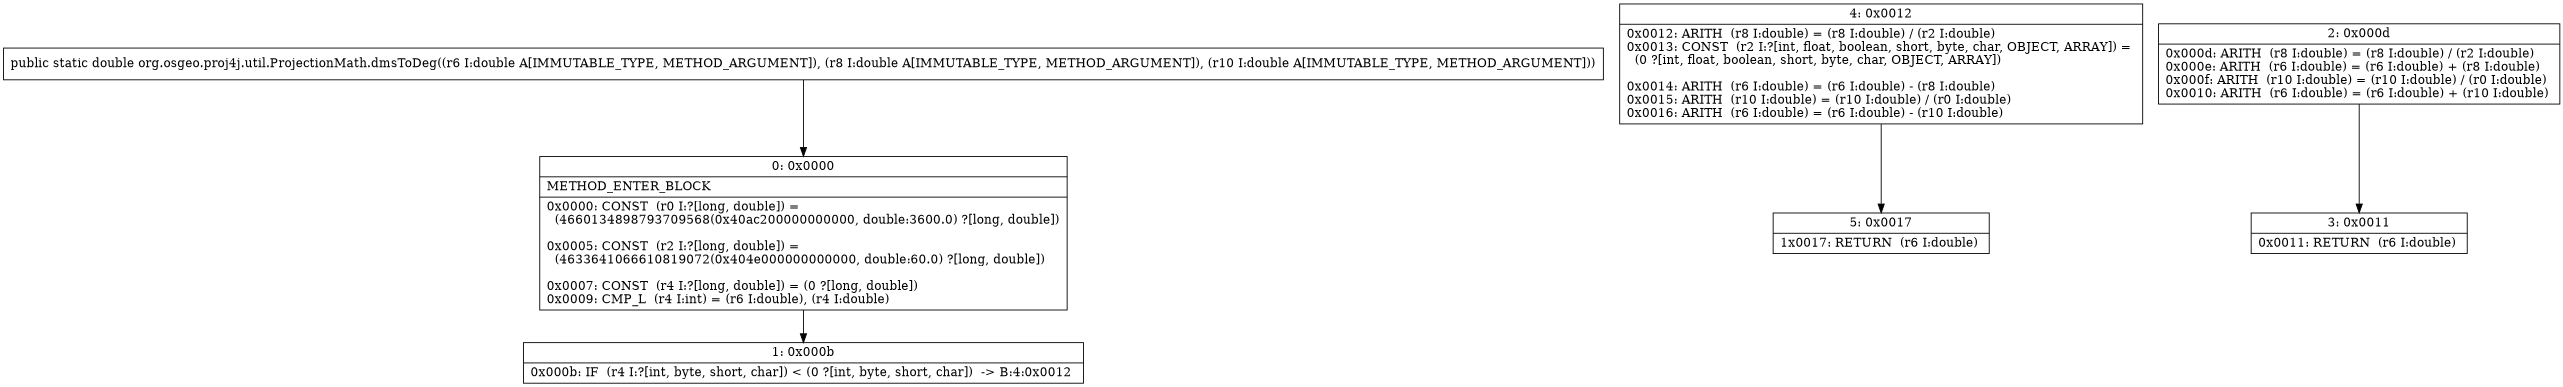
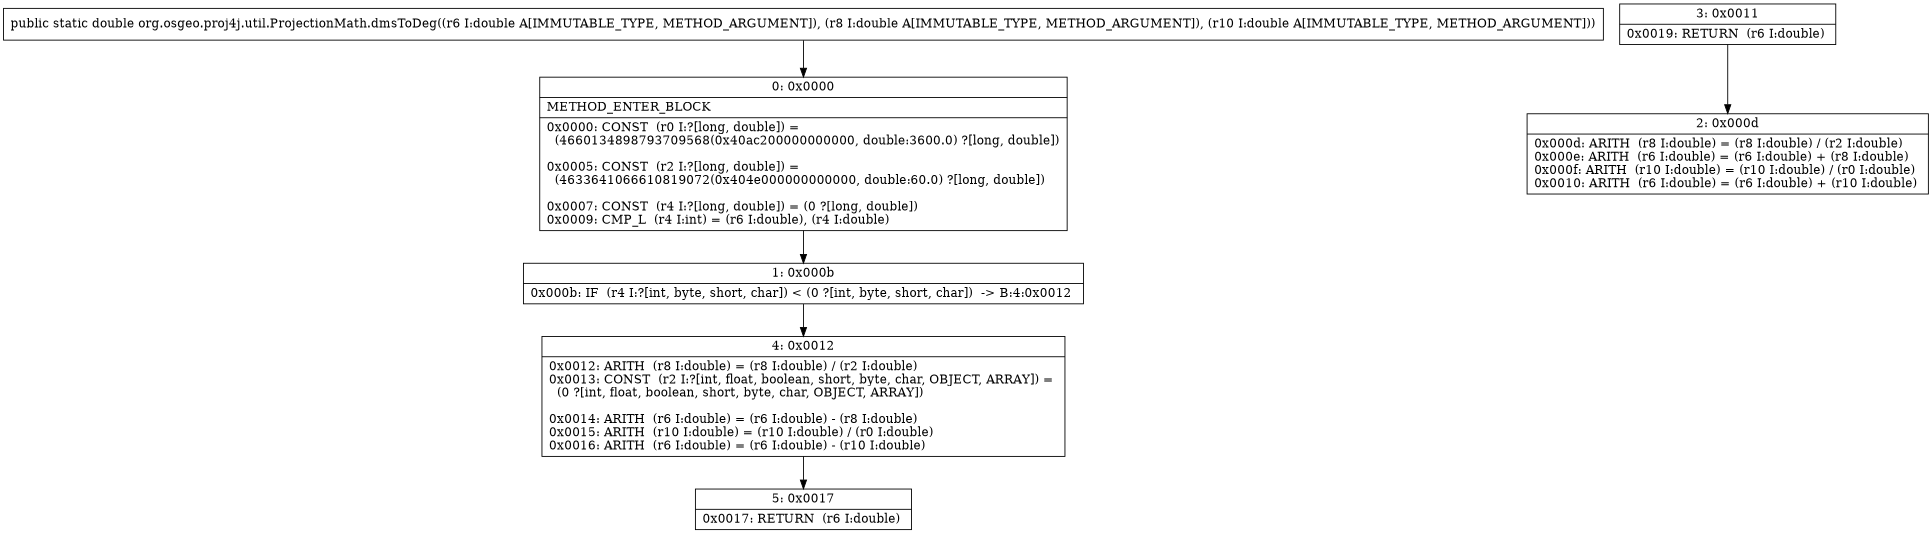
(2359, 154) -> (1728, 75)
(1881, 243) -> (803, 519)
(2359, 243) -> (1728, 34)
none -> (803, 316)
